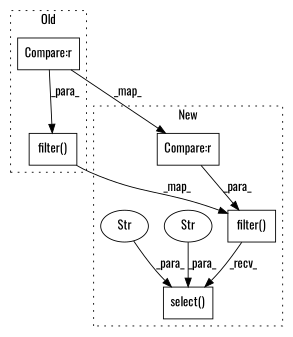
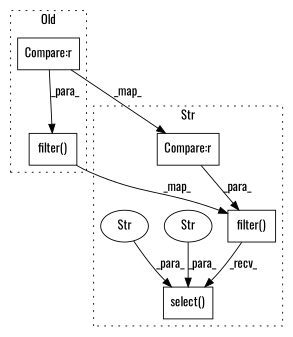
(188, 116) -> (188, 116)
